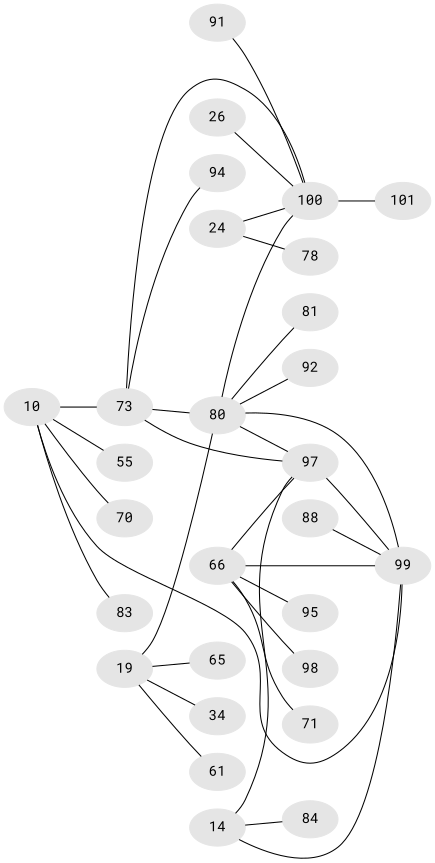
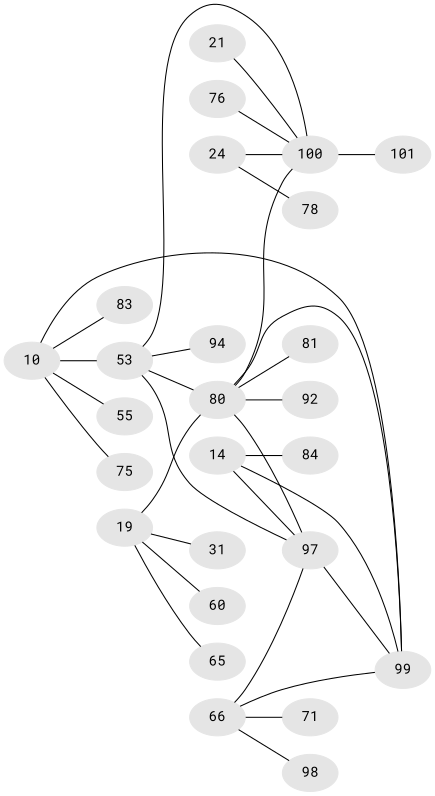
(217, 23) -> (217, 43)
(217, 117) -> (217, 99)
(125, 407) -> (125, 361)
(125, 518) -> (125, 472)
(310, 518) -> none
(310, 613) -> none
(217, 716) -> (217, 550)
(217, 772) -> (217, 606)
